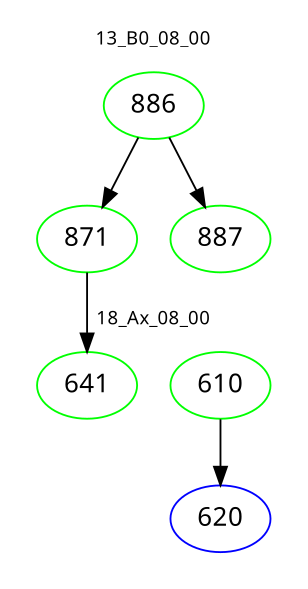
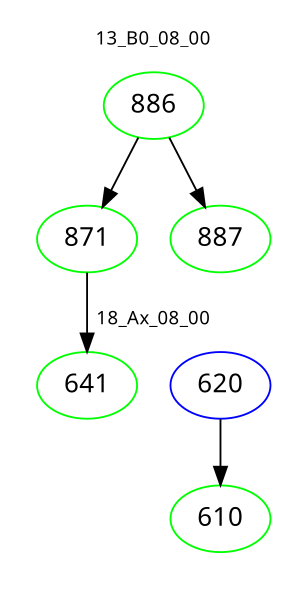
(220, 443) -> (220, 443)
